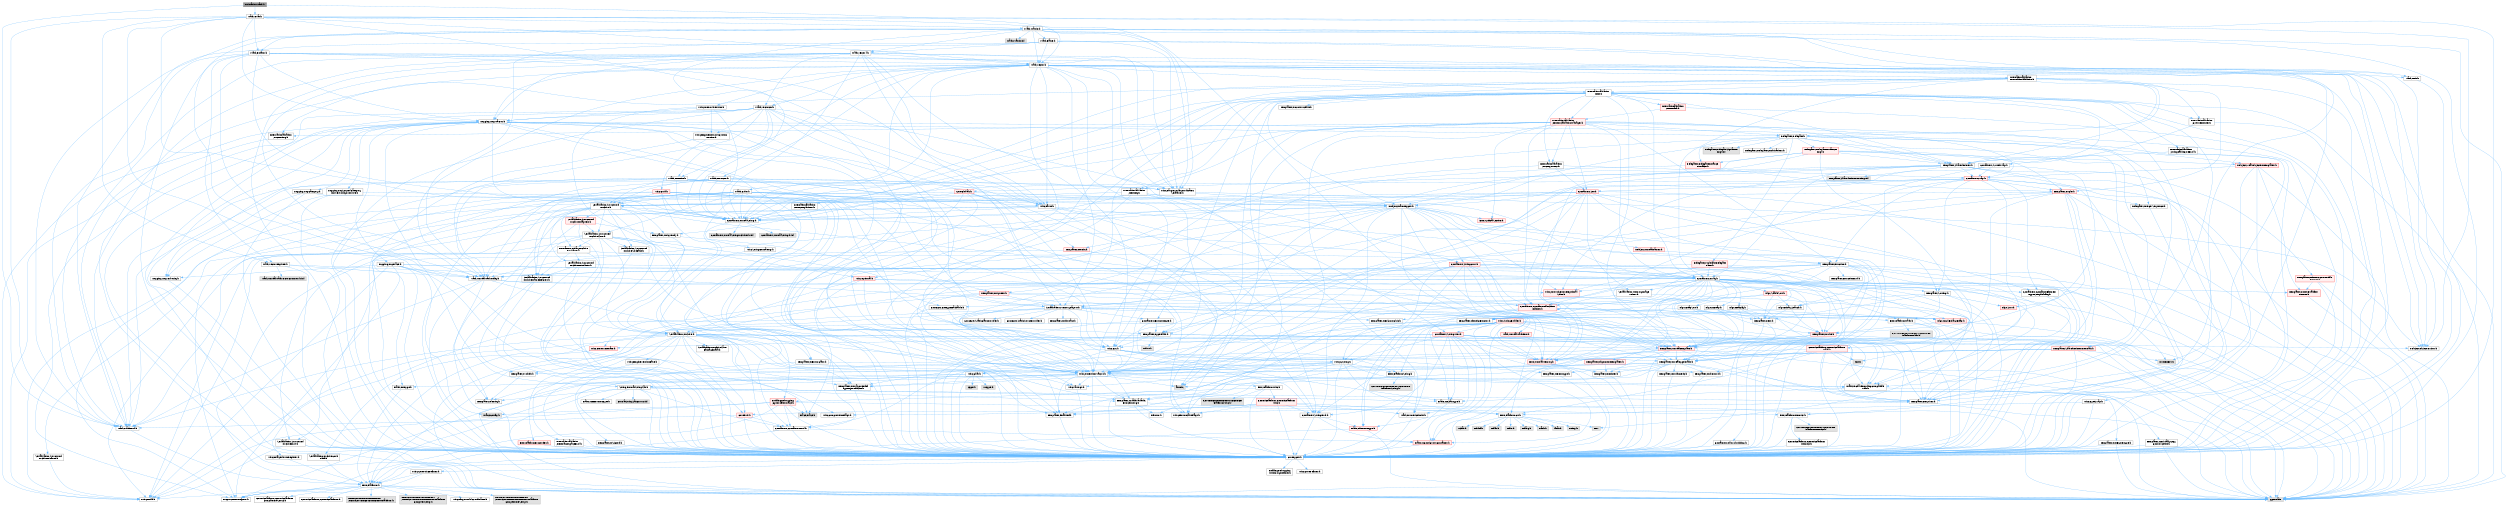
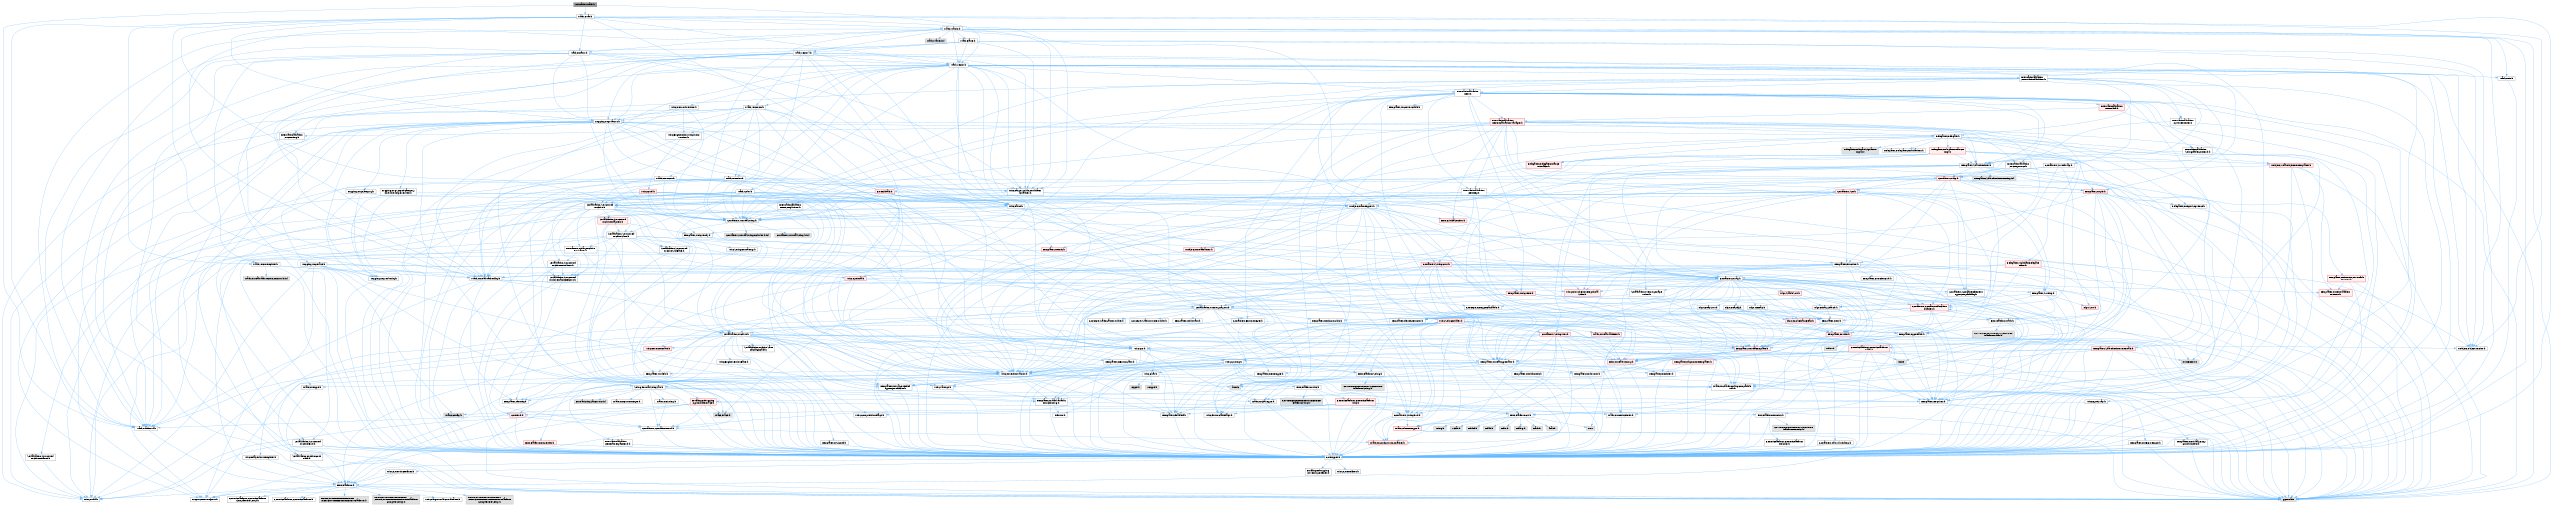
none -> (666, 402)
